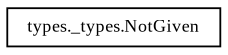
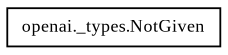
(114, 27) -> (114, 27)
